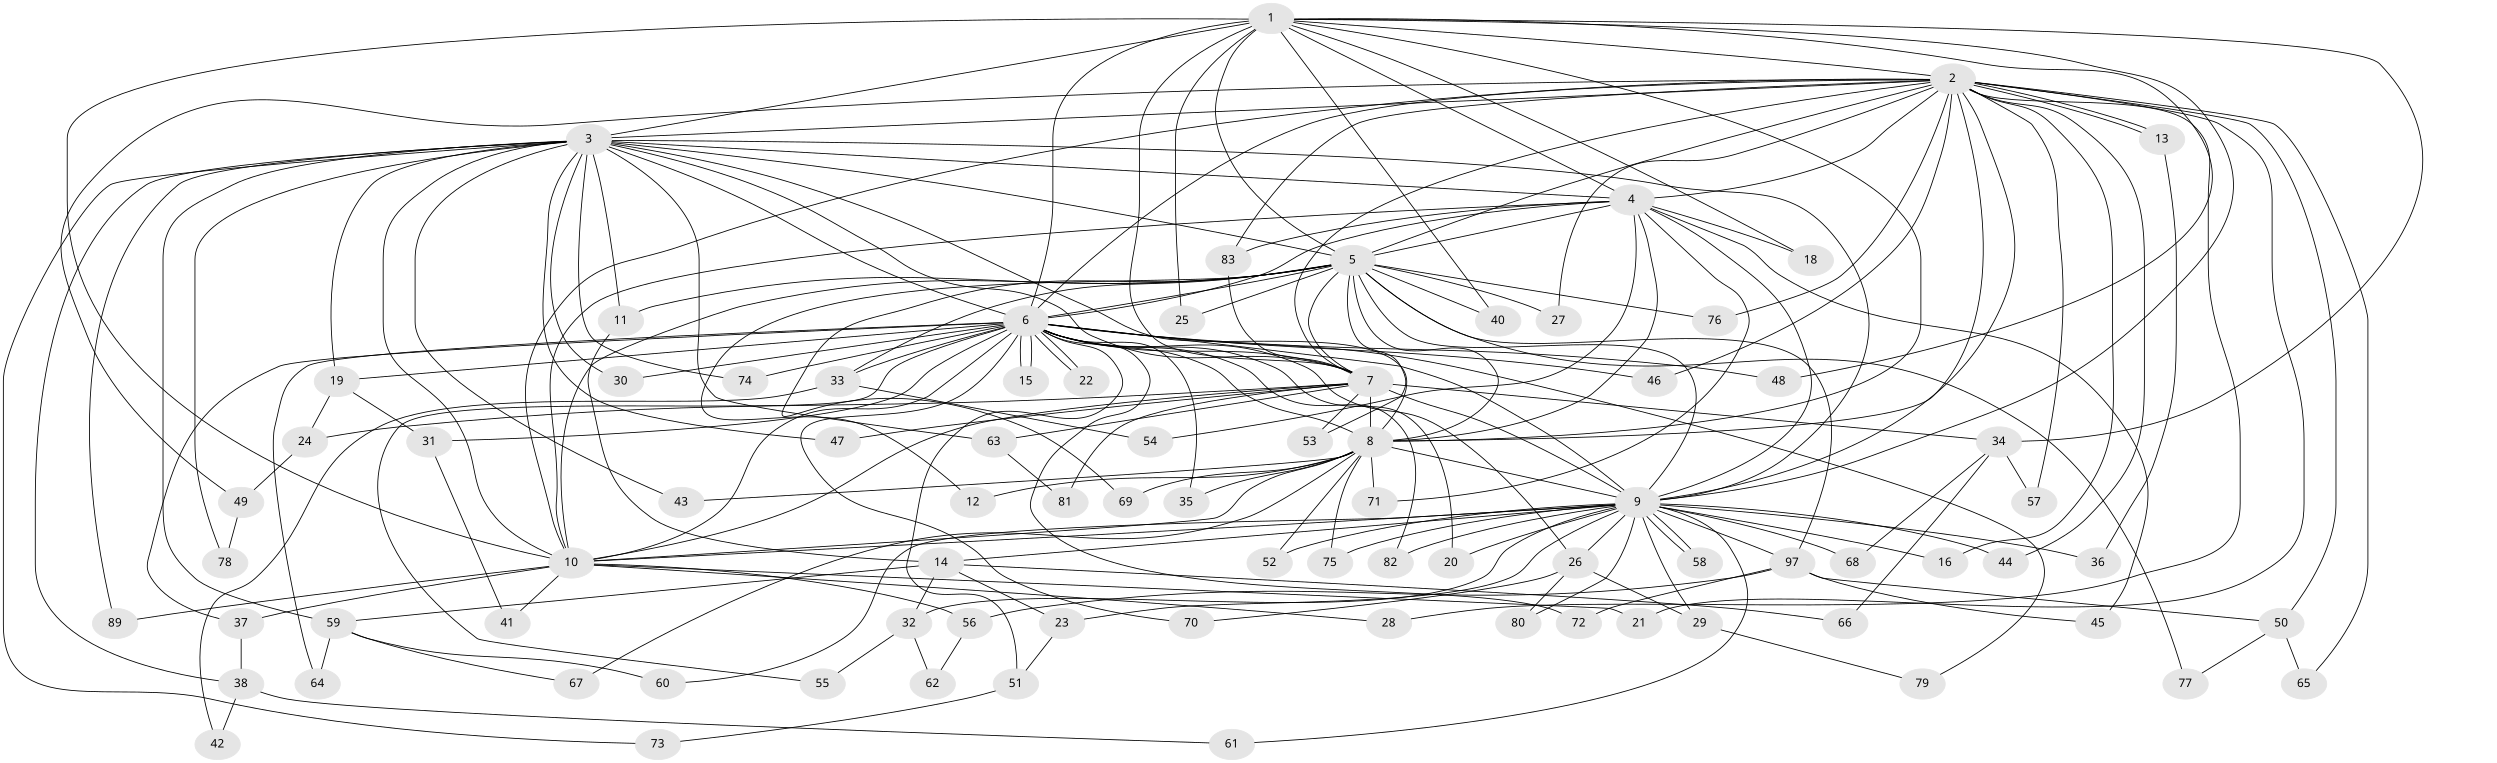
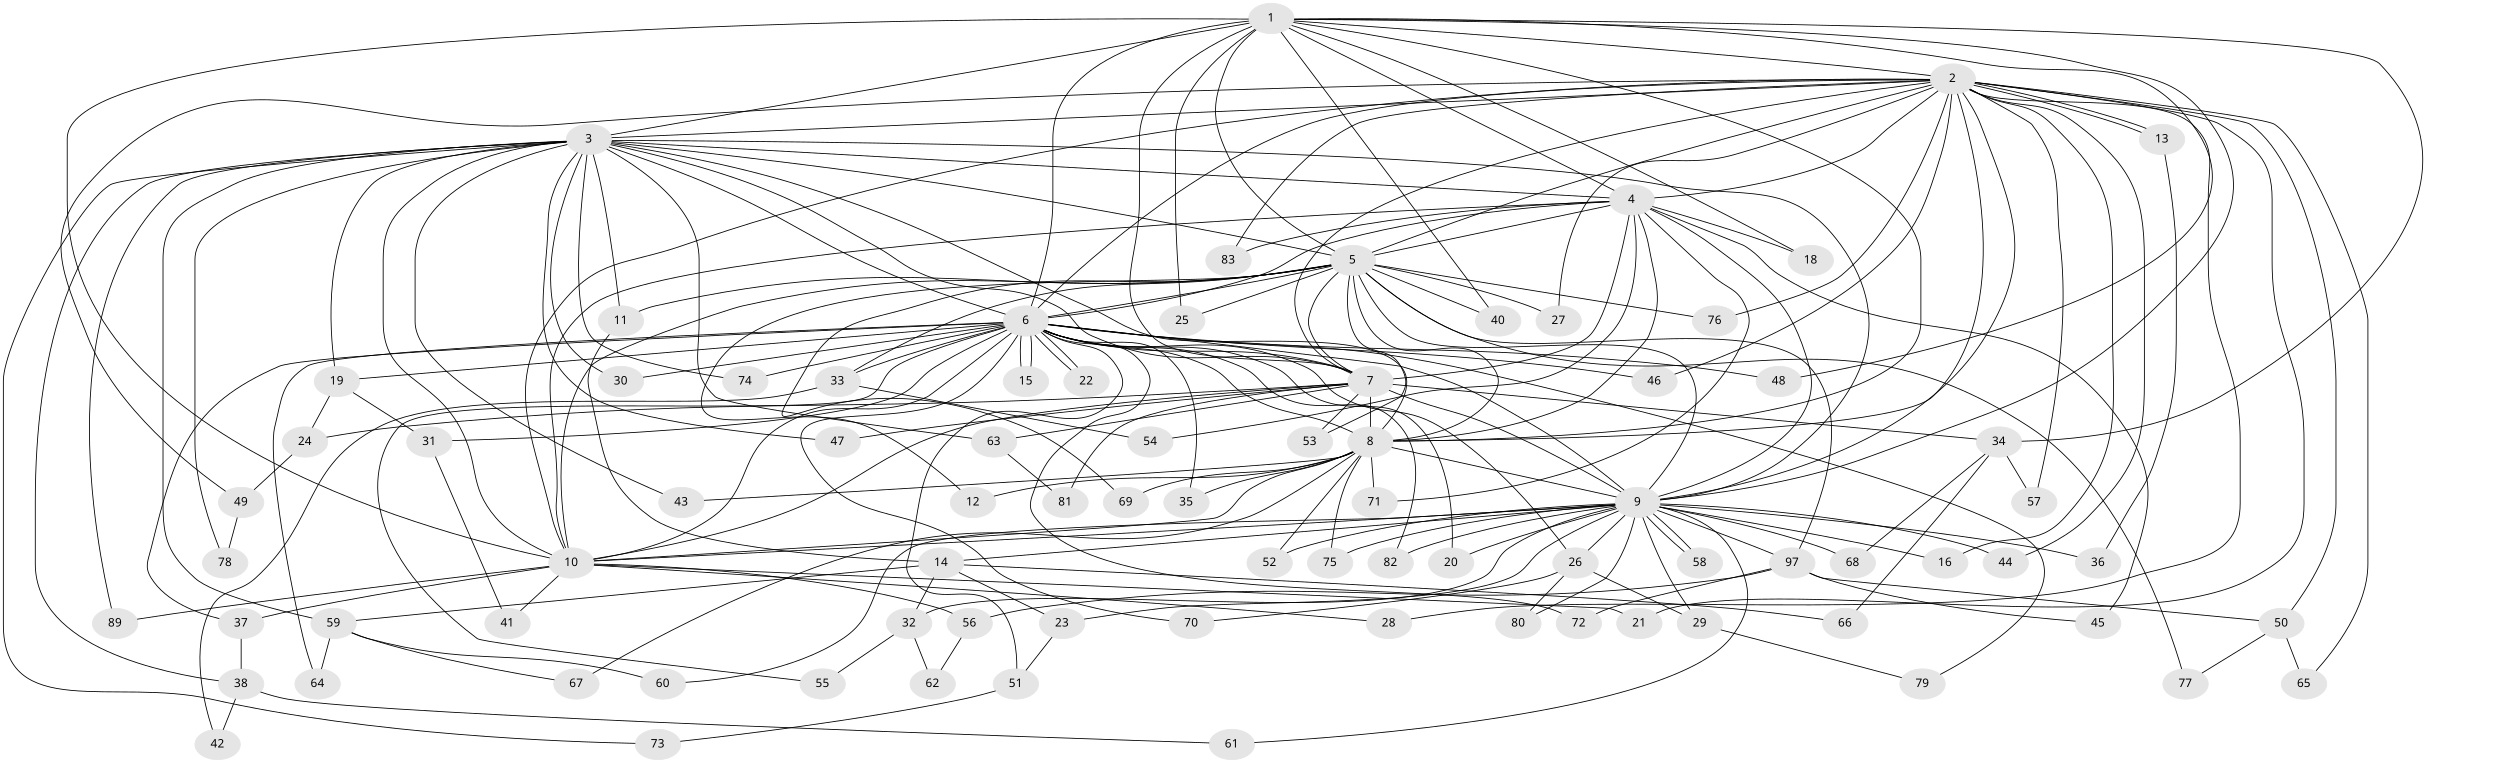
(1247, 334) -> (1592, 332)
